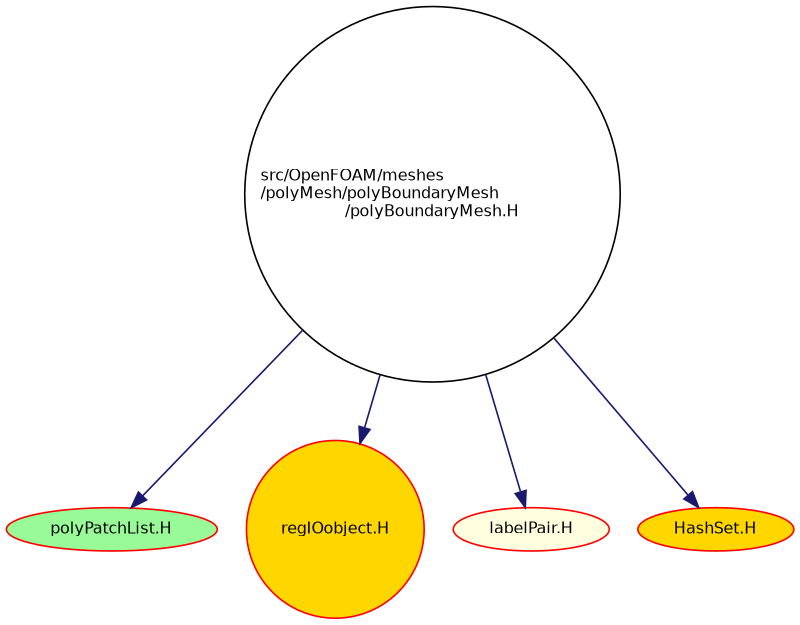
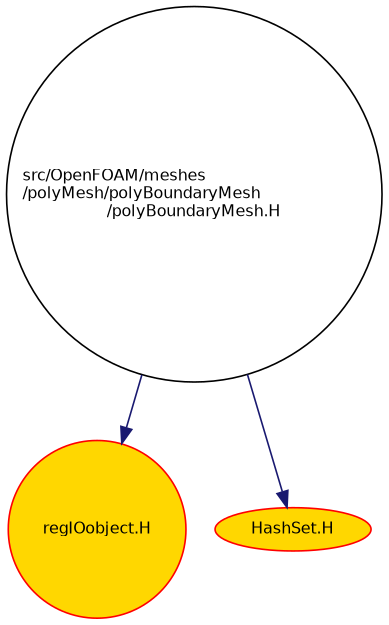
(112, 529) -> none
(531, 529) -> none
